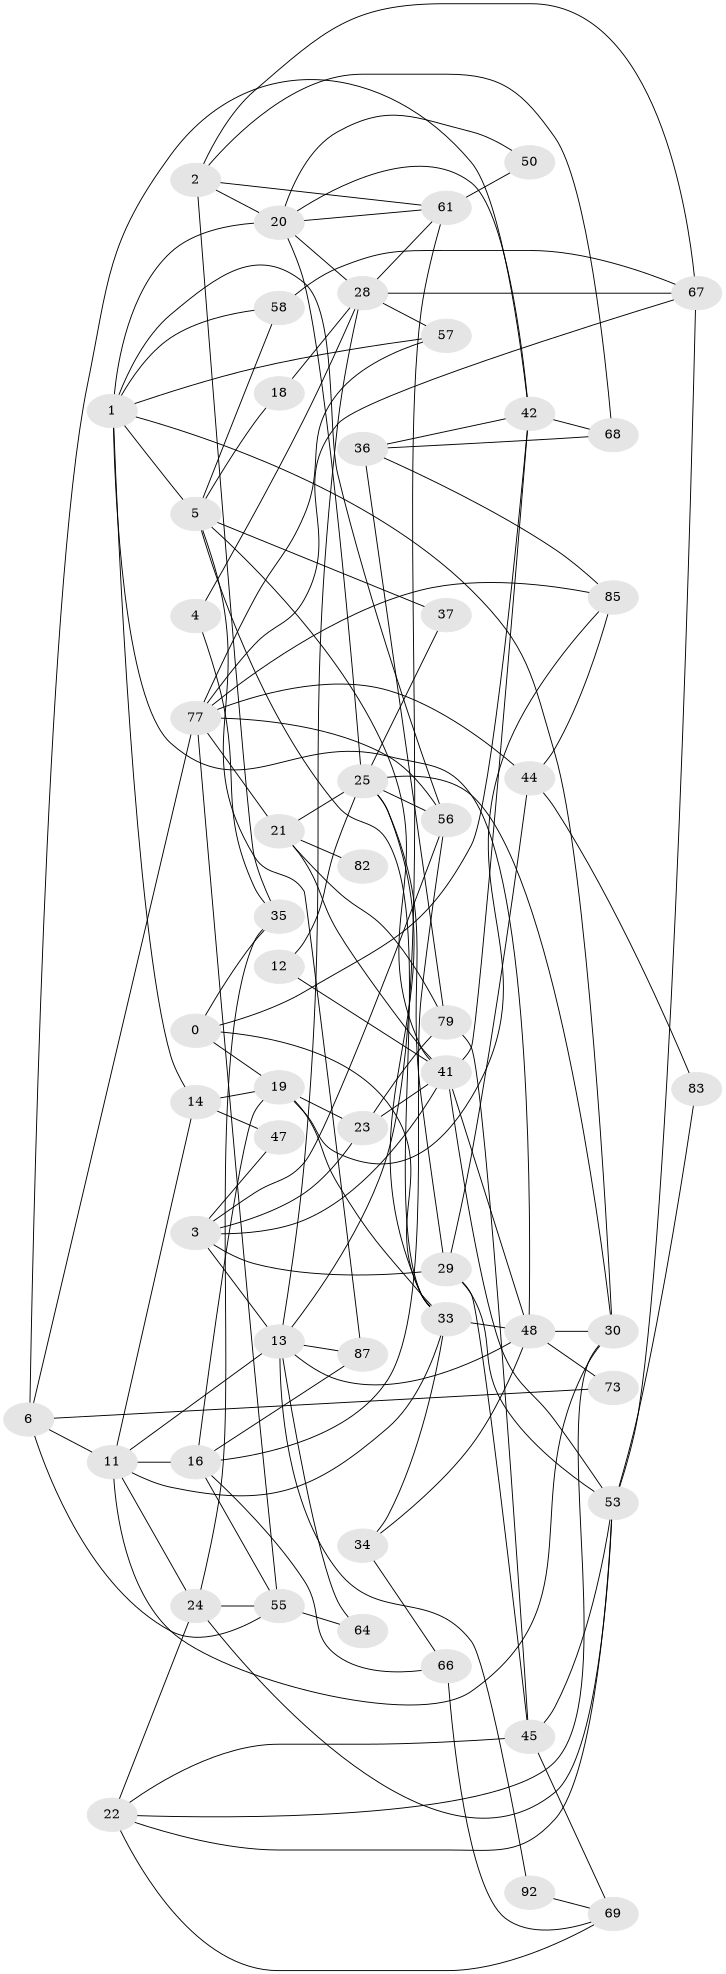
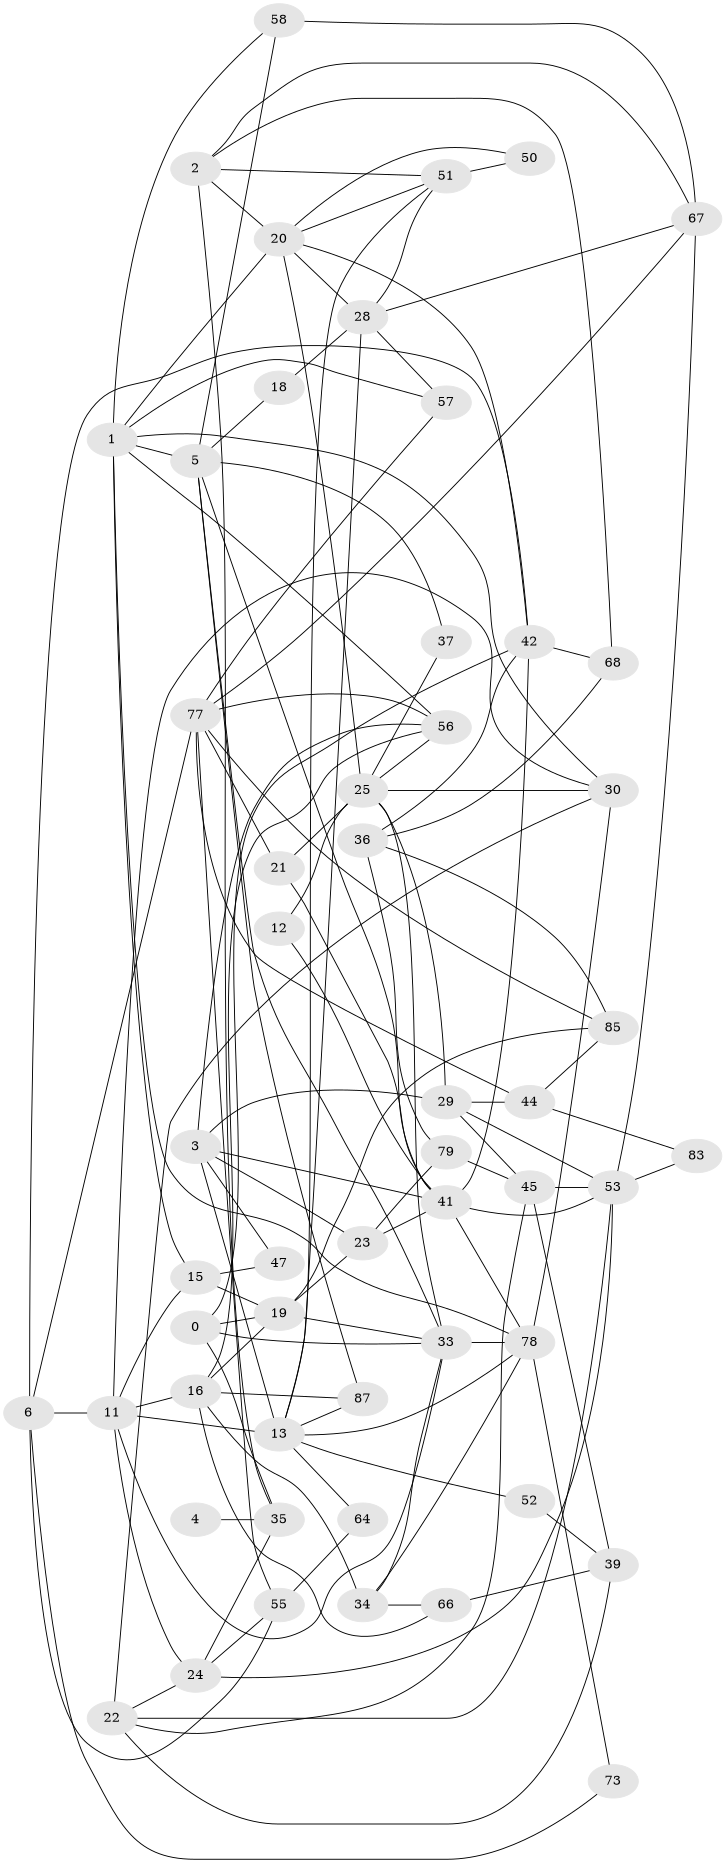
(446, 208) -> (446, 176)
(284, 457) -> none
(363, 867) -> none
(374, 918) -> none
(196, 1102) -> (196, 1278)
(530, 1331) -> (530, 1342)
(238, 1534) -> (296, 1486)
(530, 1893) -> (530, 1501)
(613, 1914) -> (613, 1565)
